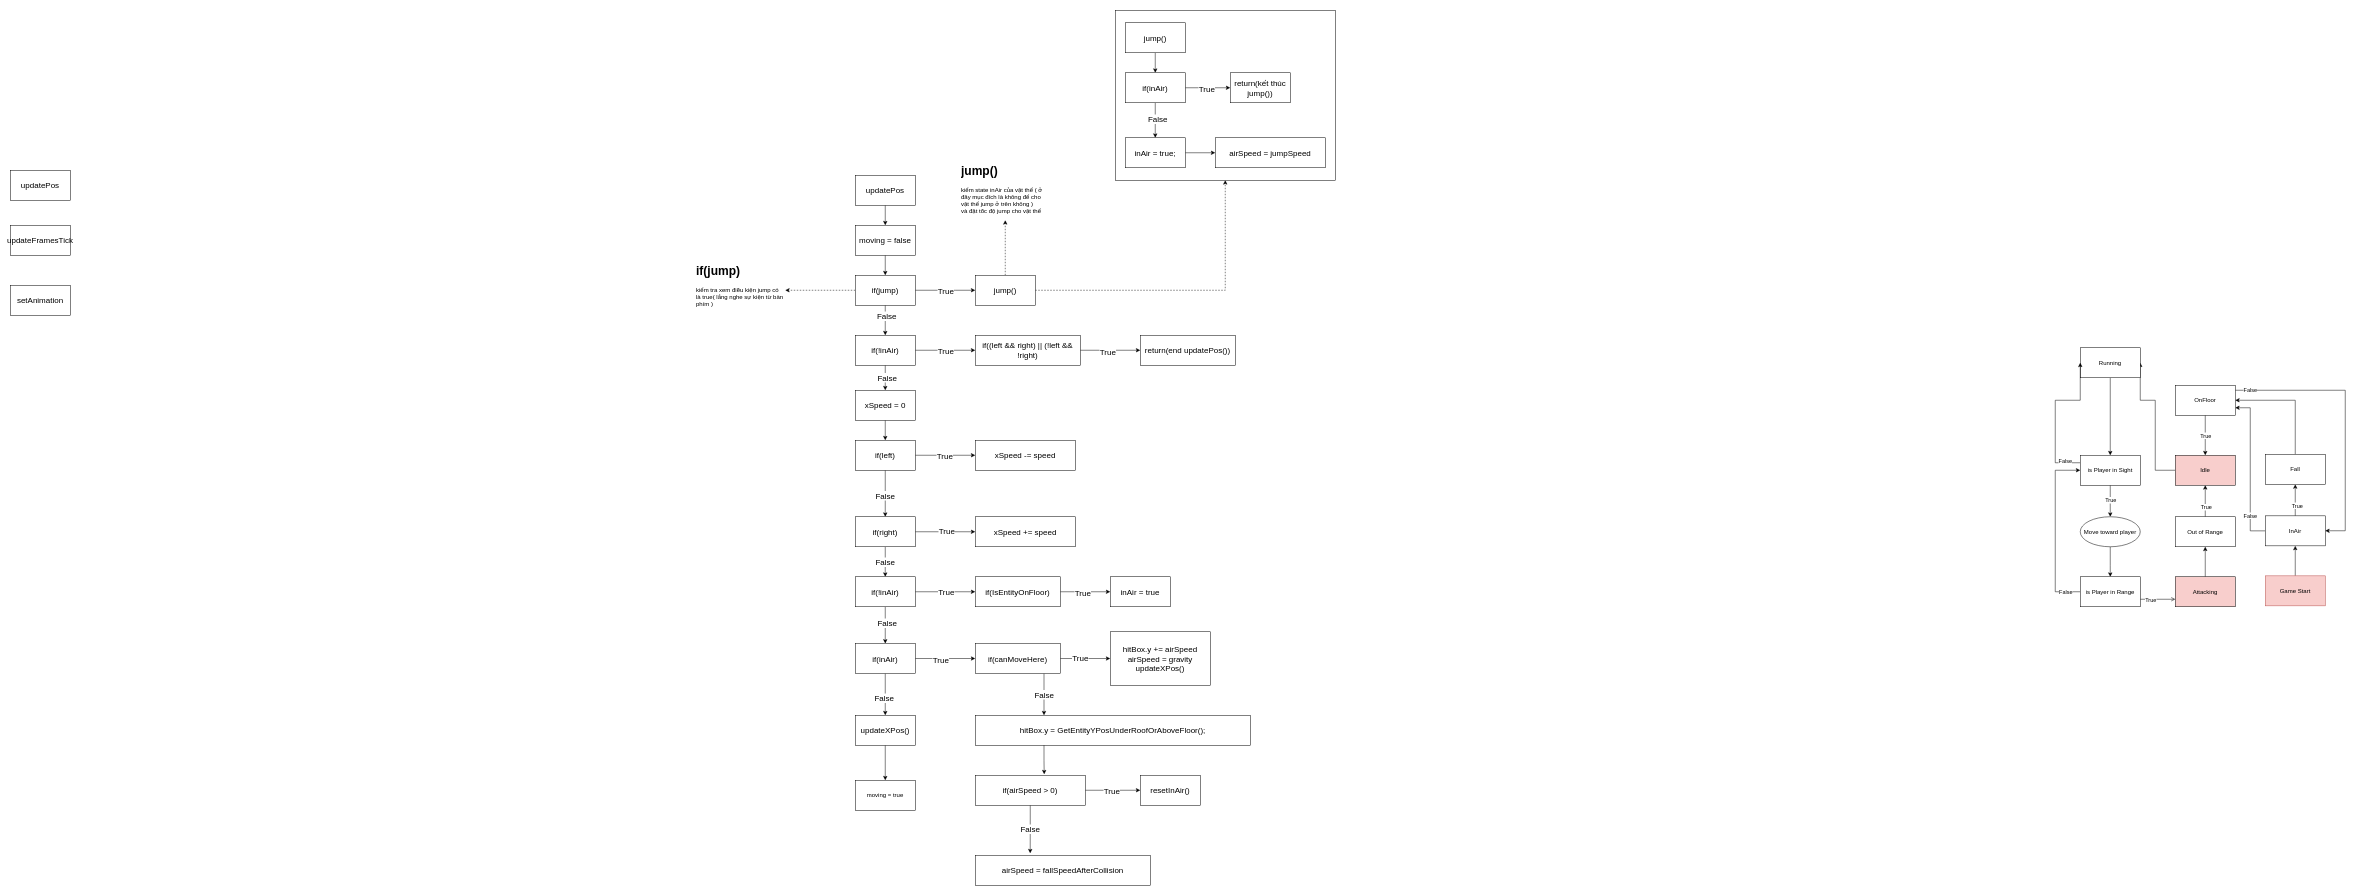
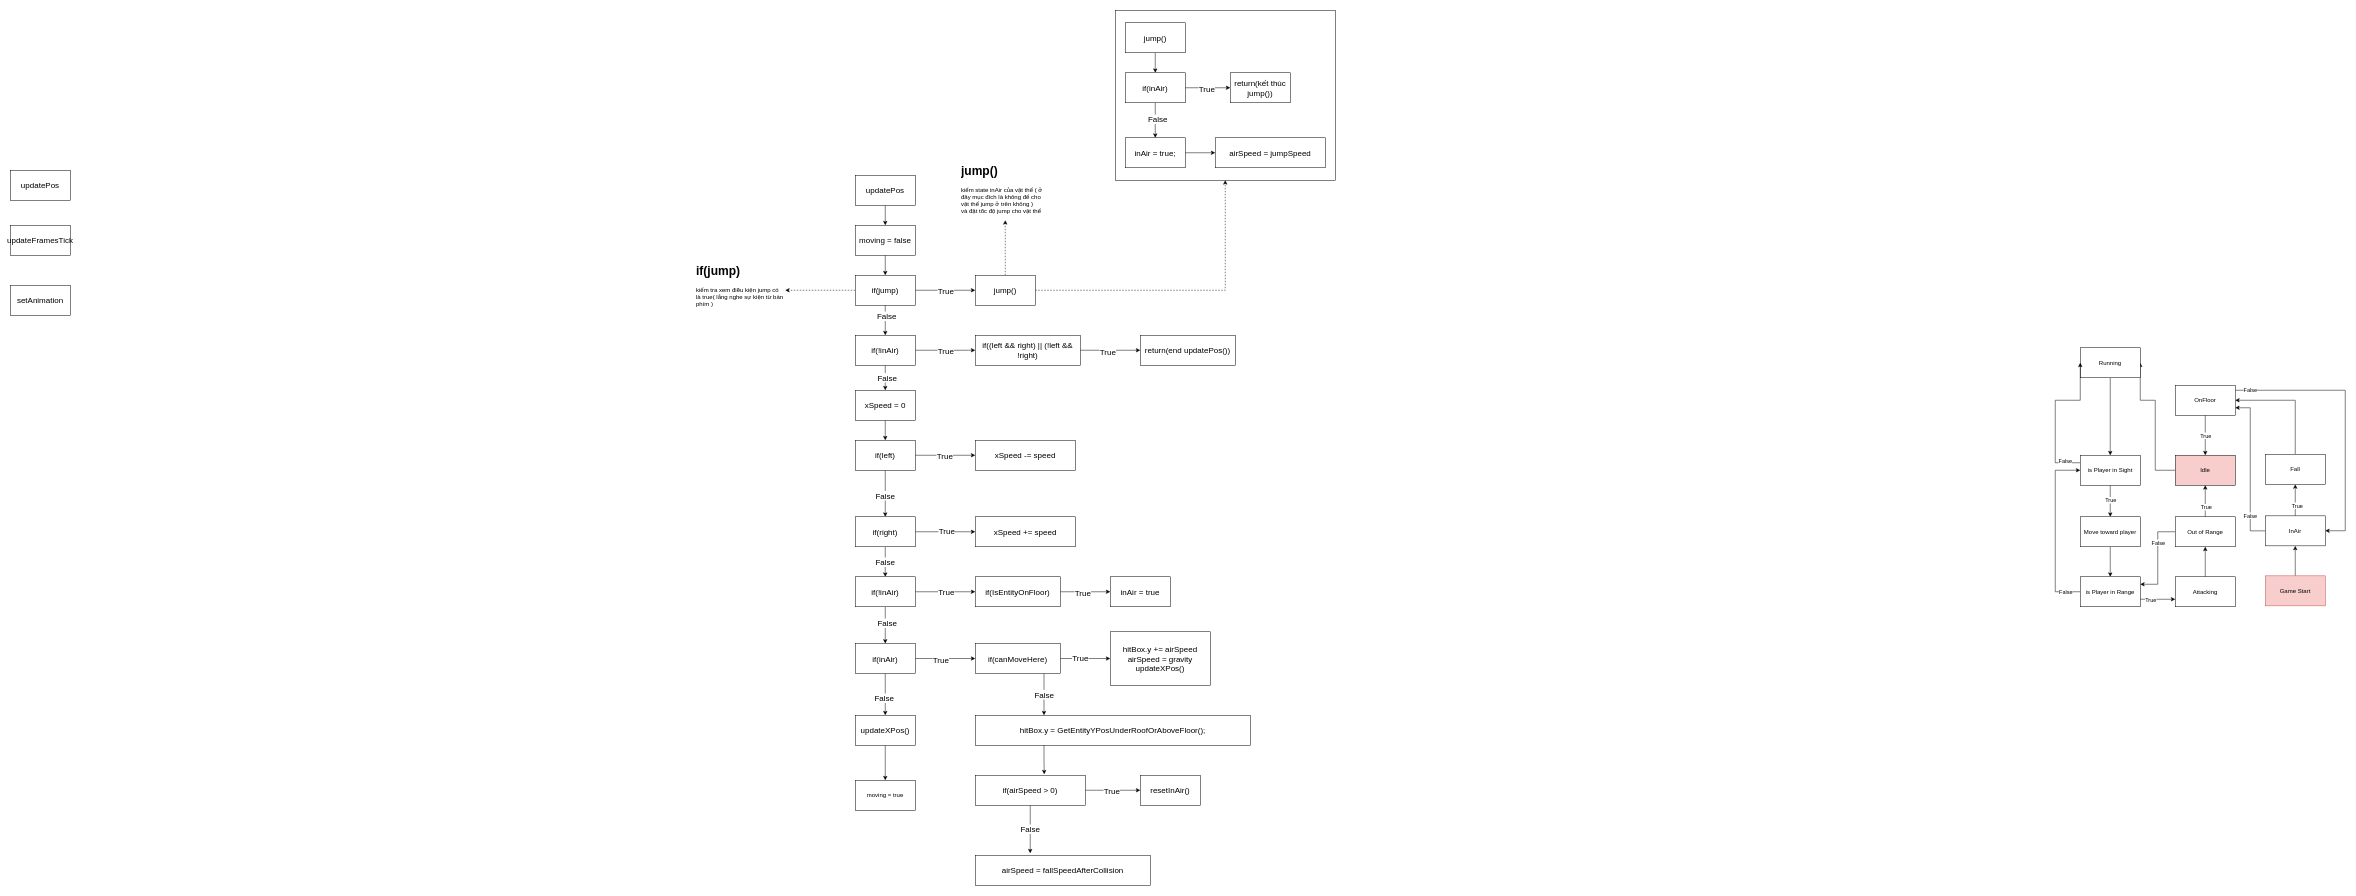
(2110, 532) -> (2110, 532)
none -> (2158, 543)
(2205, 592) -> (2205, 592)
(2171, 599) -> (2170, 599)
